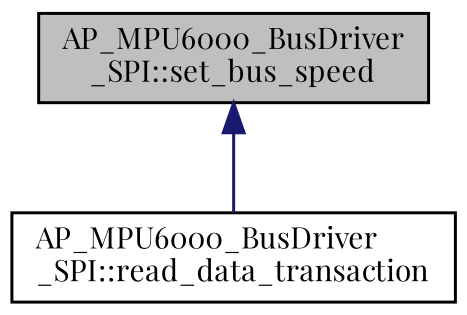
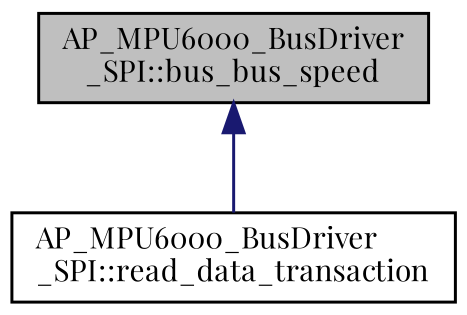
(234, 58) -> (234, 58)
